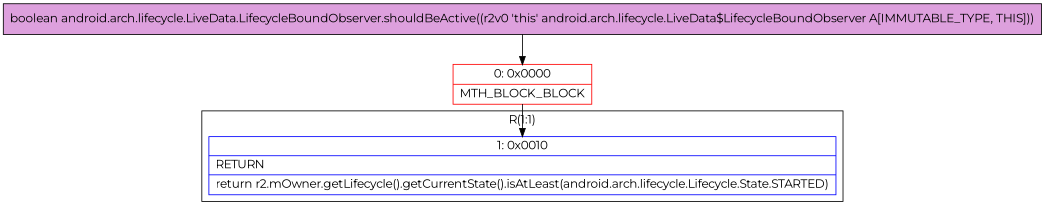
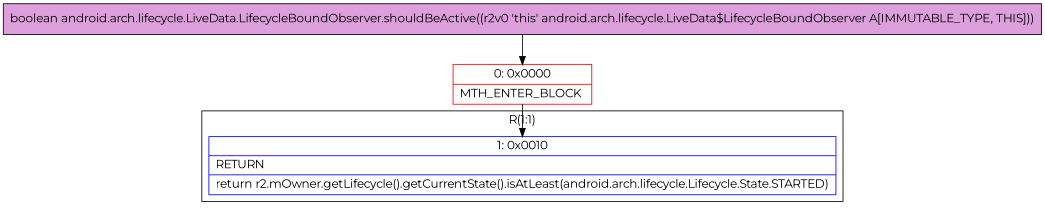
(522, 94) -> (521, 94)
